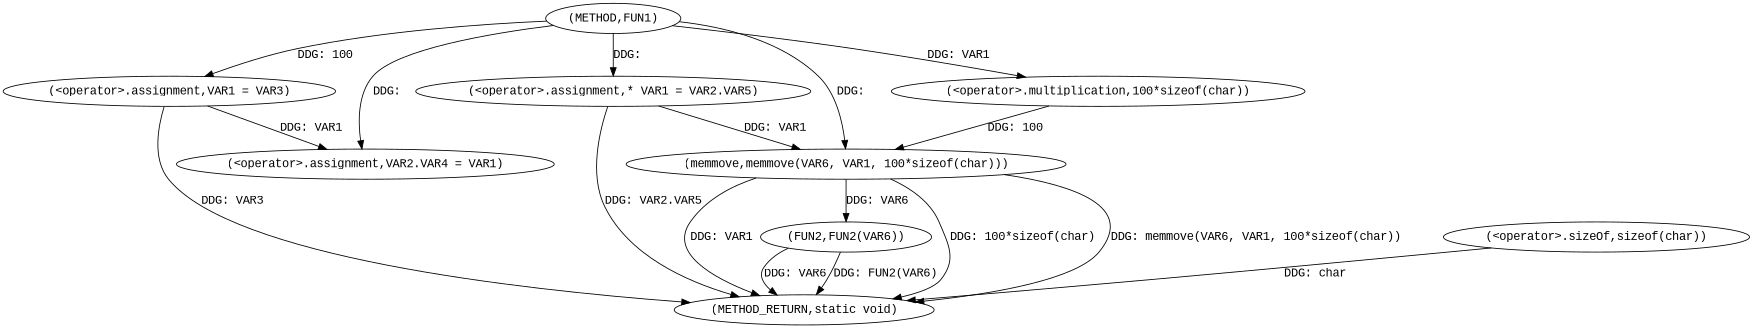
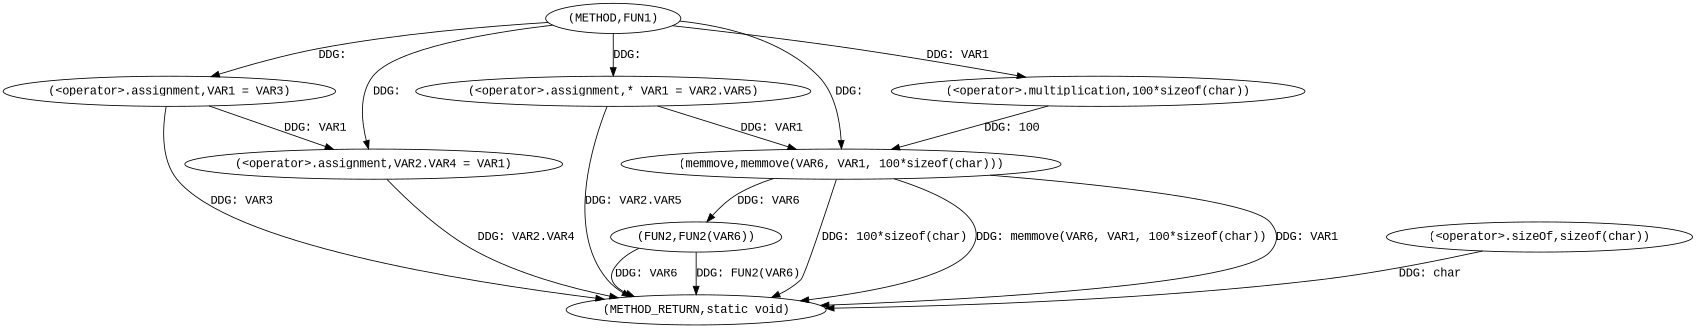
(326, 55) -> (336, 55)
none -> (488, 257)
